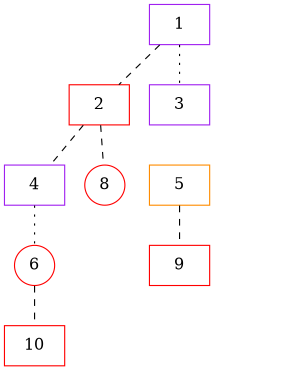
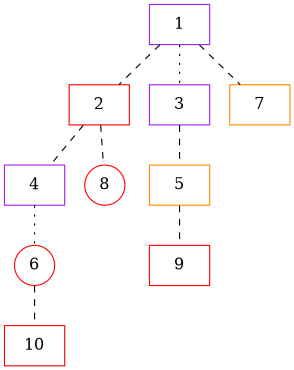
none -> (260, 105)
none -> (180, 145)
